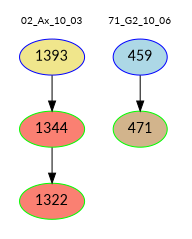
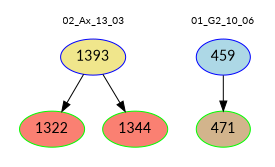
(52, 22) -> (94, 22)
(140, 22) -> (223, 22)
(52, 160) -> (75, 89)
